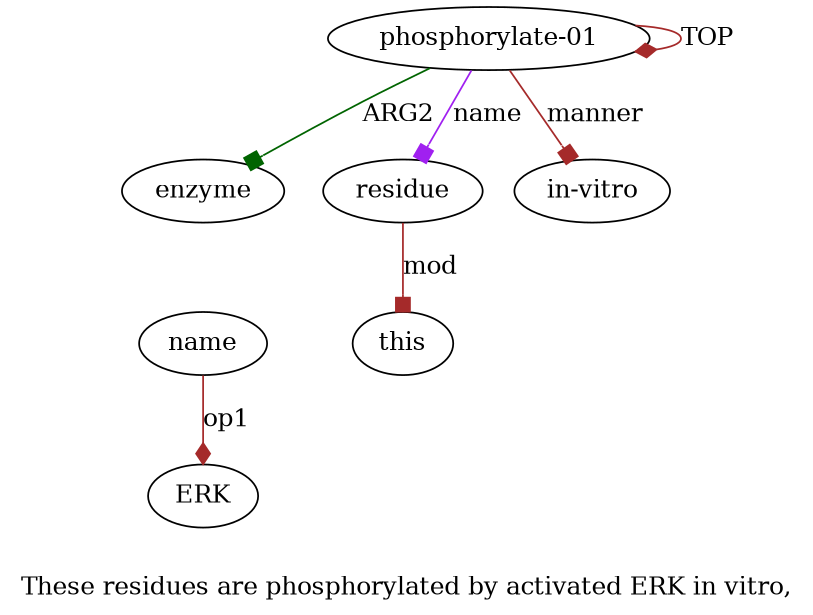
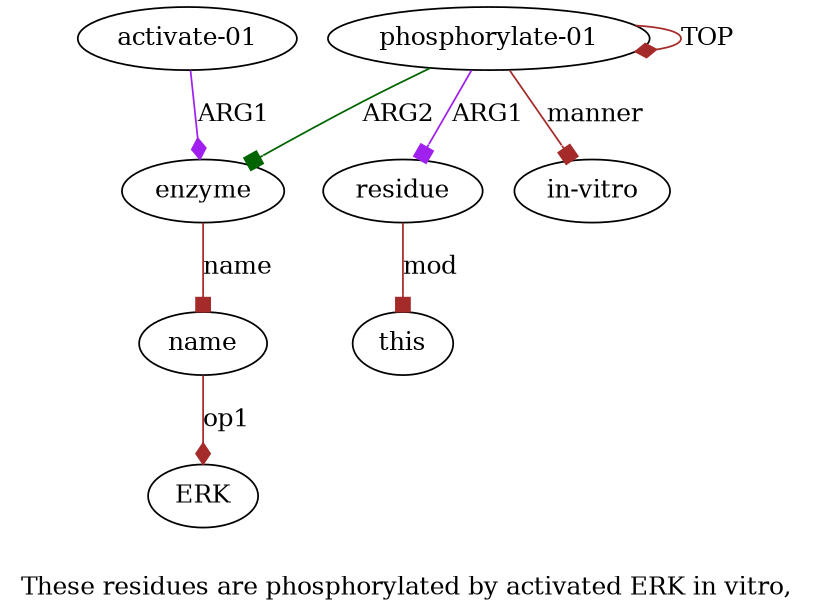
none -> (187, 39)
(488, 115) -> (488, 115)
none -> (203, 258)
